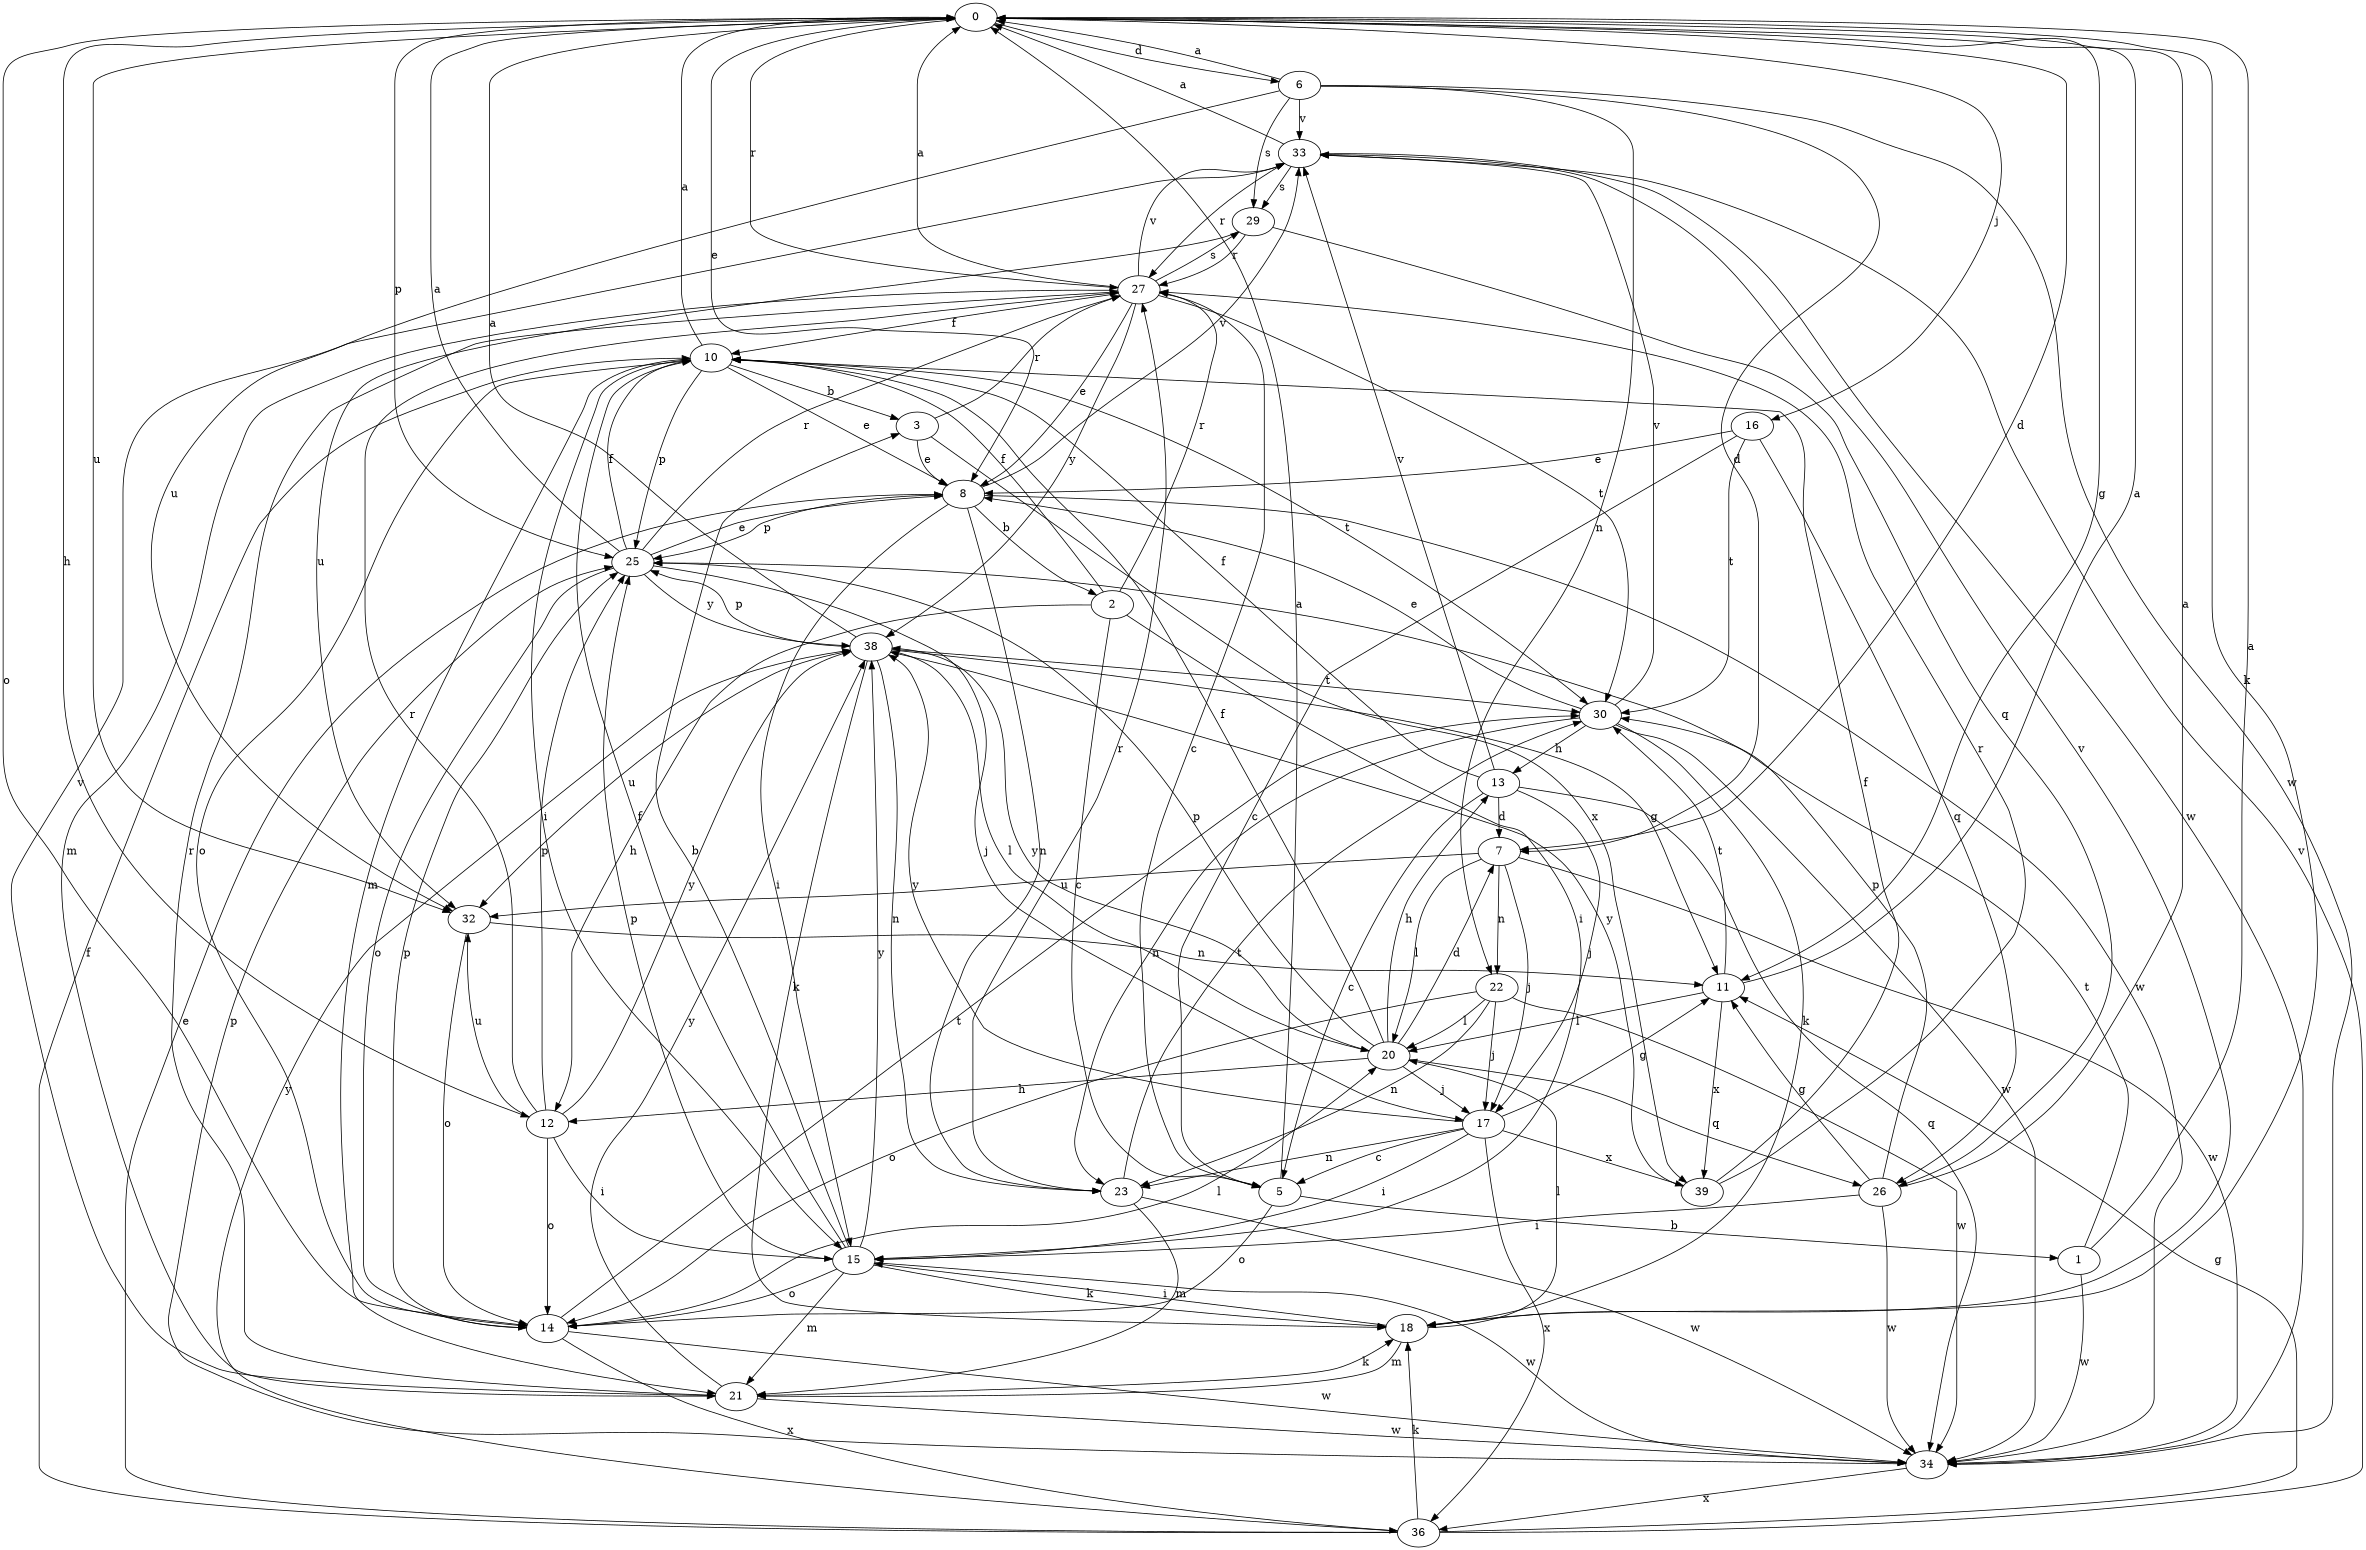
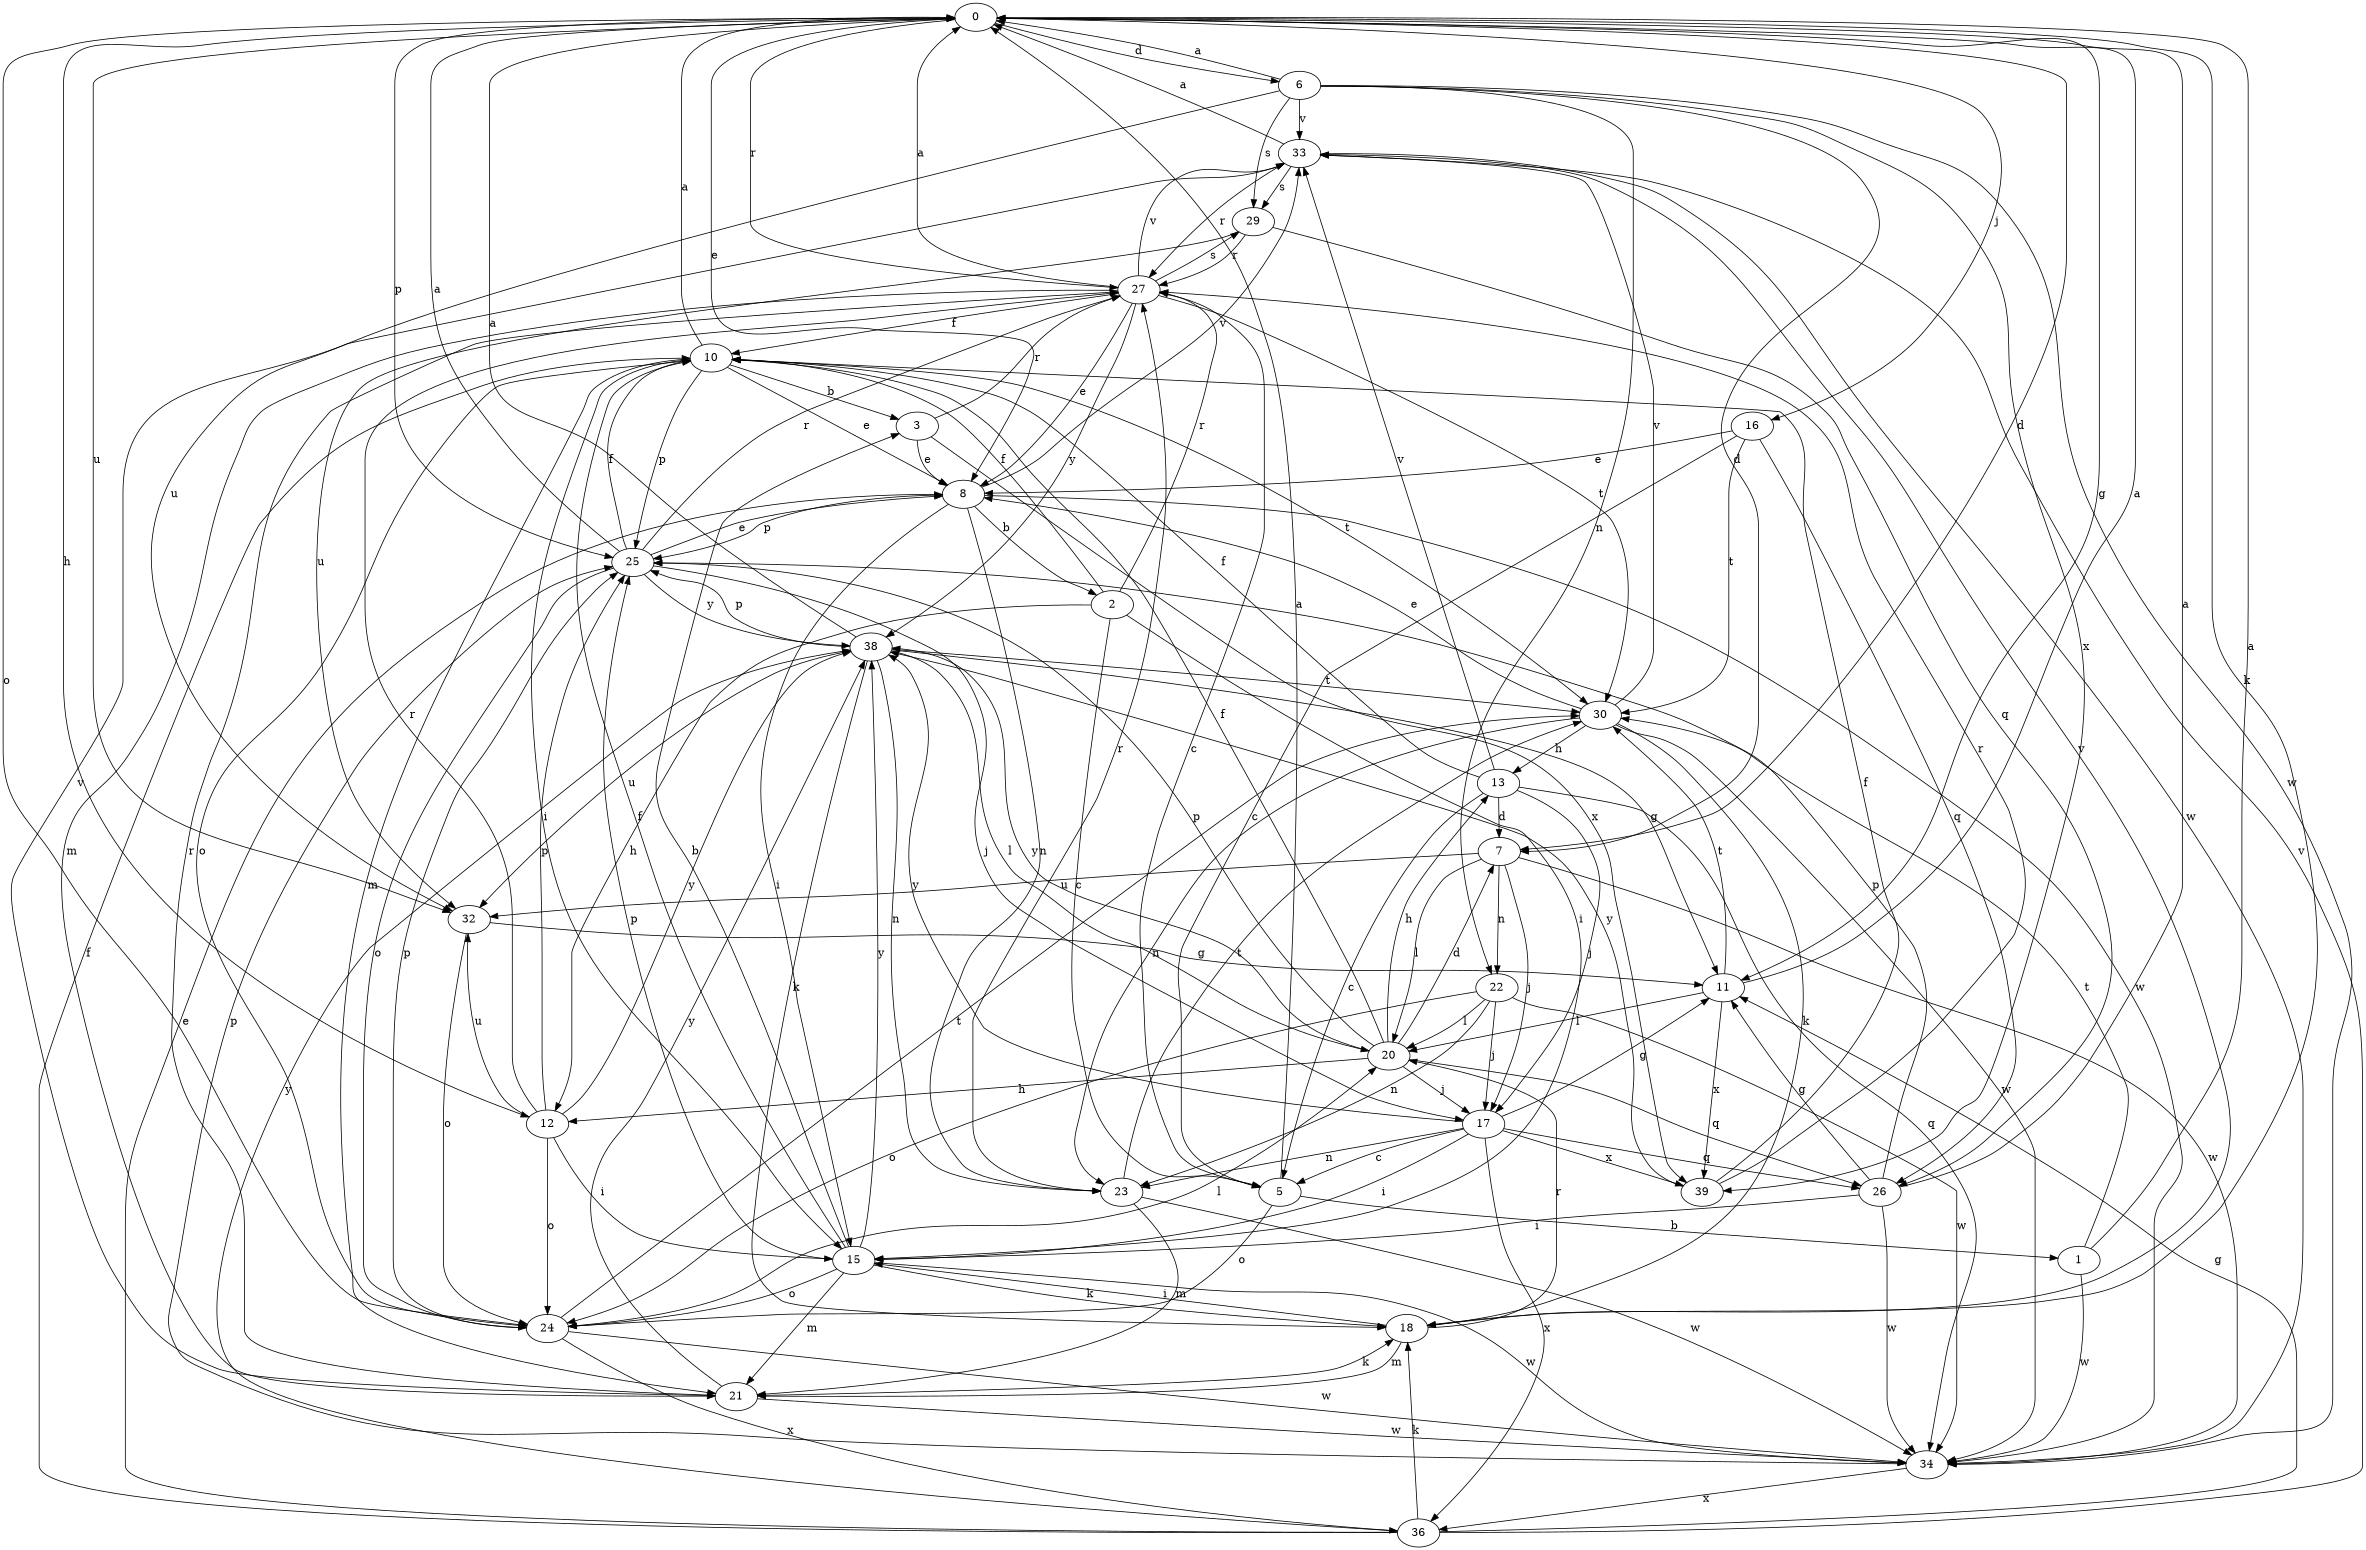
none -> (2027, 465)
(1202, 954) -> (1202, 954)
none -> (1677, 1160)
(1558, 1192) -> (1558, 1192)
(548, 1329) -> (548, 1329)
